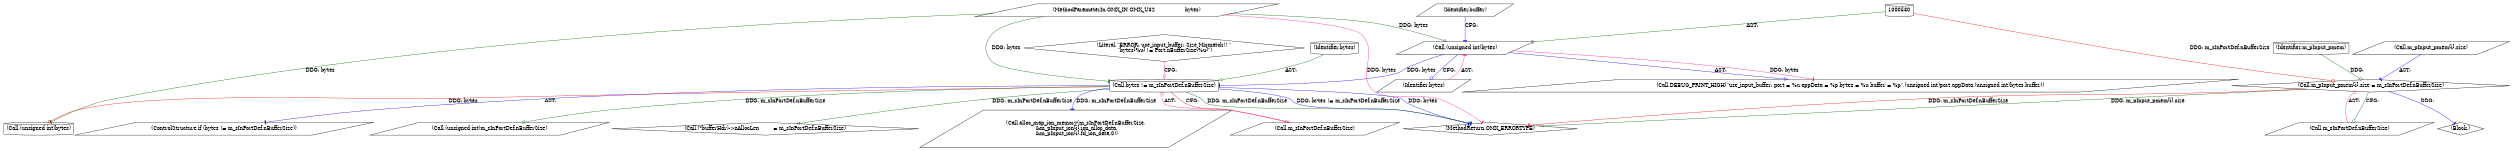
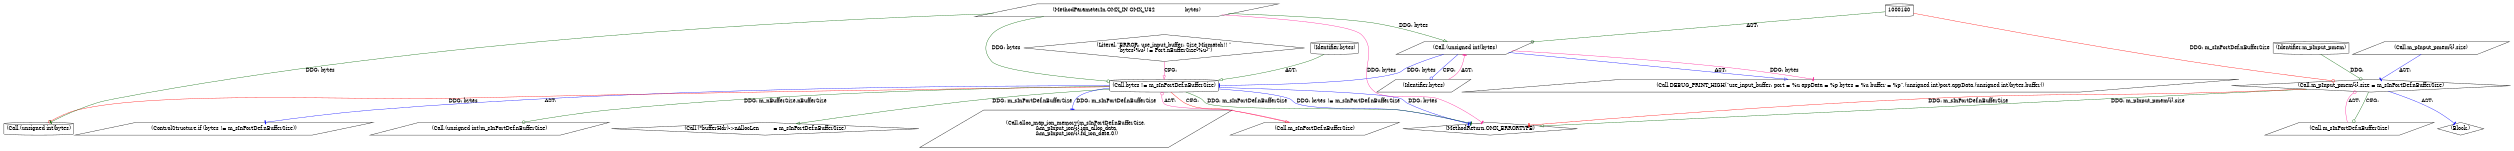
(1465, 10) -> none
(1899, 10) -> (1899, 10)
(1007, 68) -> (1007, 68)
(785, 101) -> (785, 101)
(2428, 101) -> (2428, 101)
